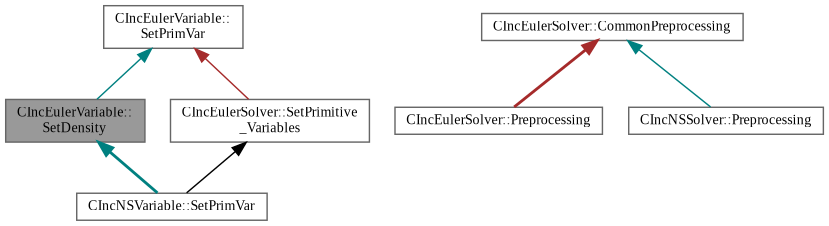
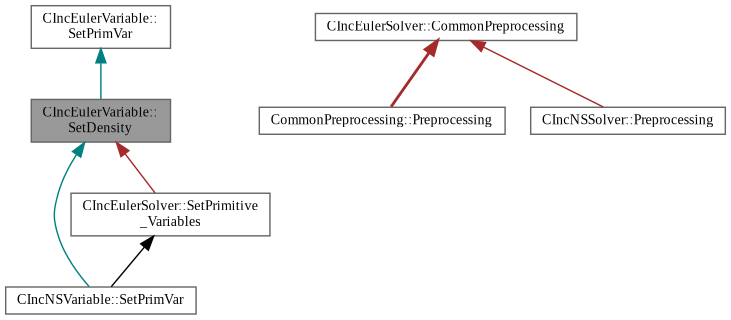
(675, 78) -> (543, 77)
(227, 79) -> (140, 173)
(499, 121) -> (382, 121)
(134, 172) -> (55, 223)
